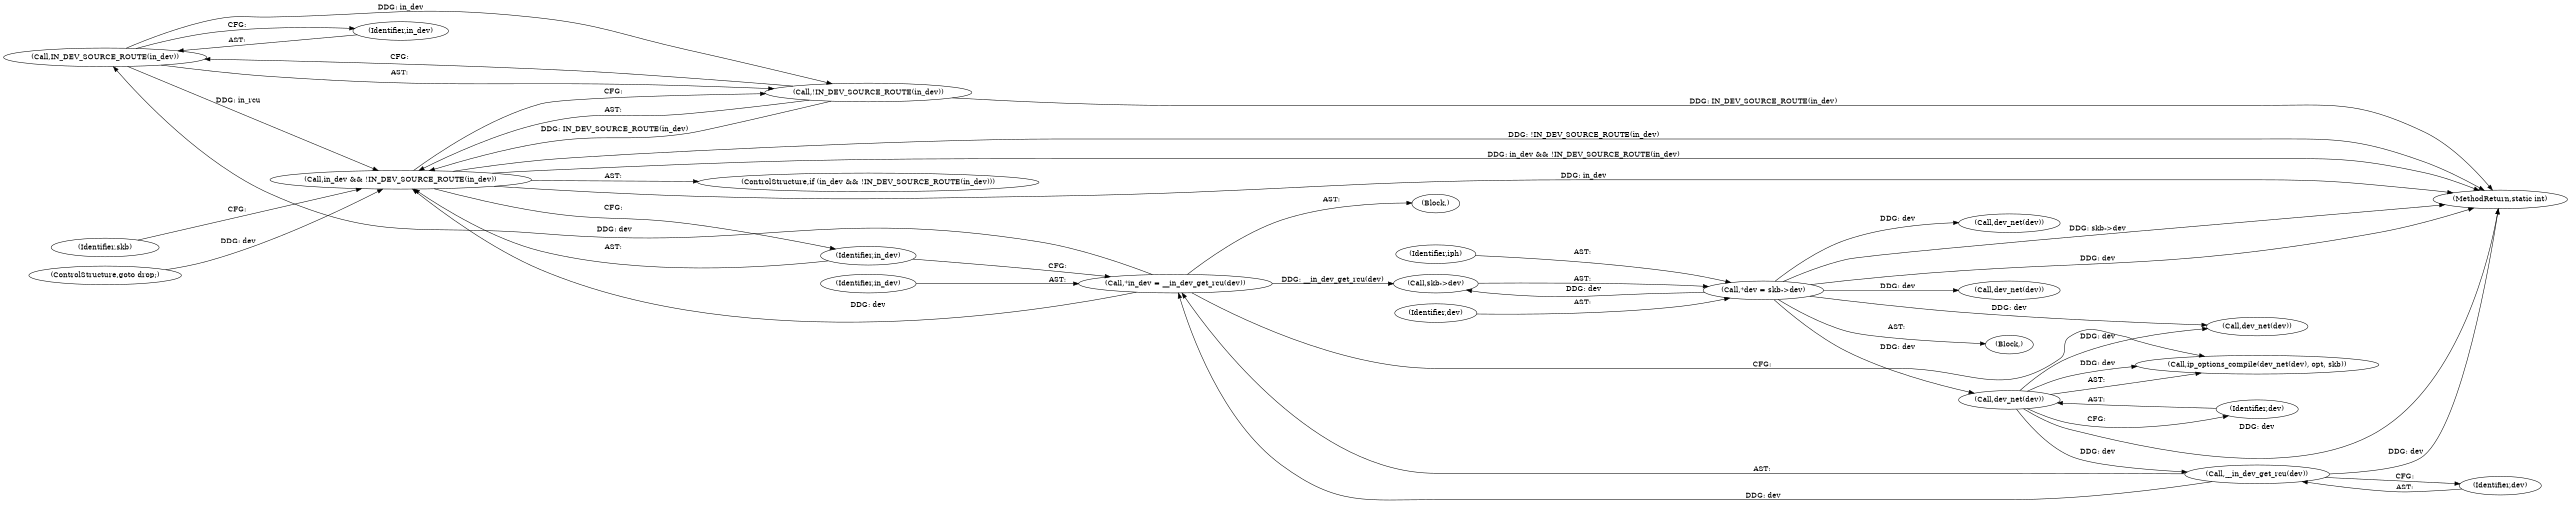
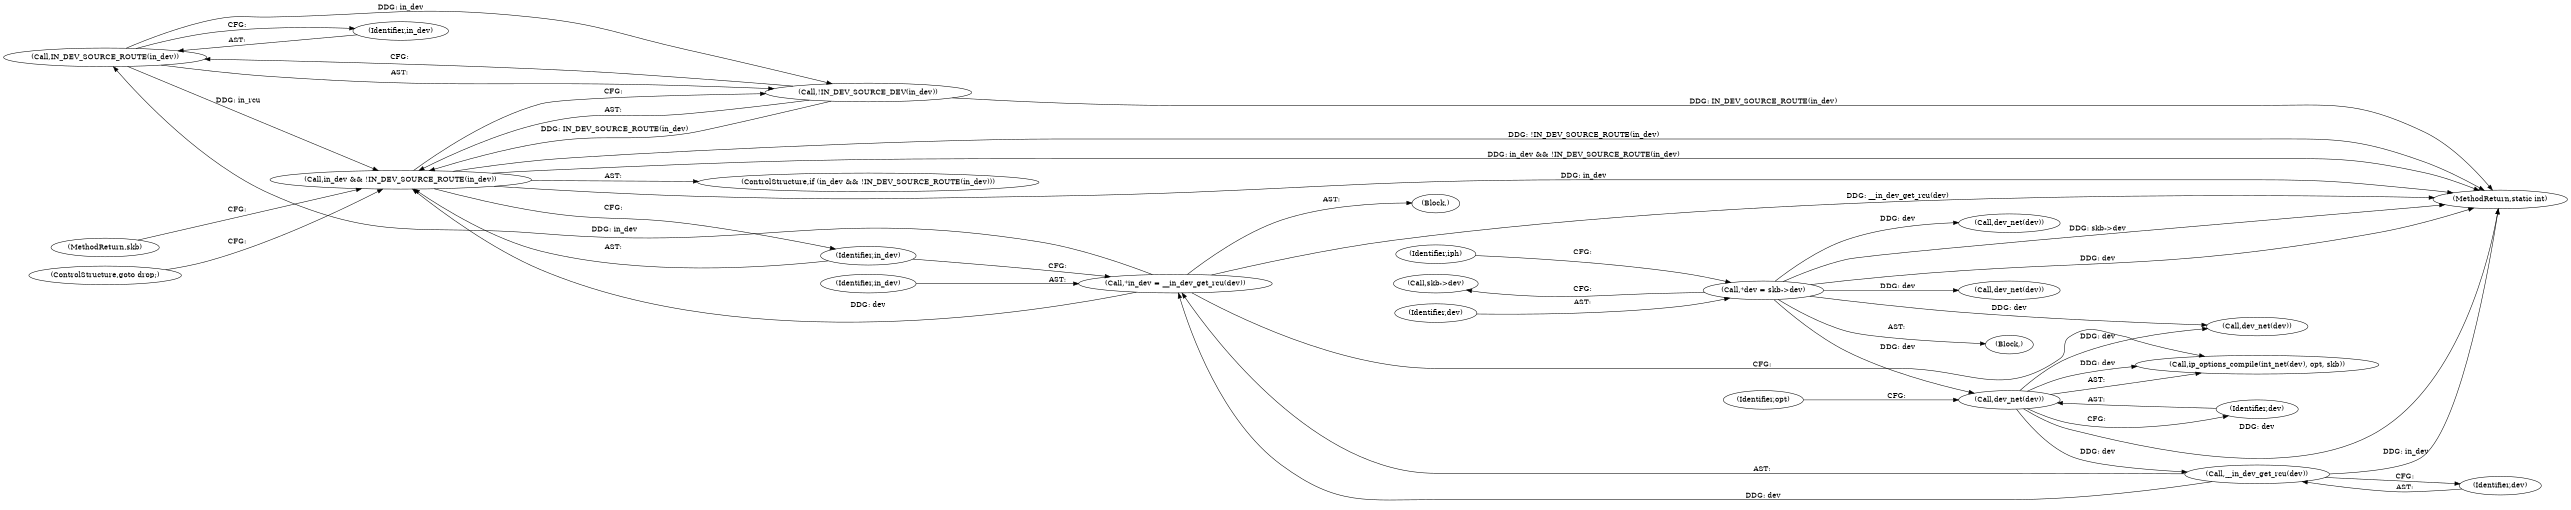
(868, 92) -> (868, 92)
(615, 230) -> (615, 230)
(238, 242) -> (238, 242)
(105, 247) -> (105, 247)
(1584, 252) -> (1584, 252)
(1591, 283) -> none
(1330, 284) -> (1818, 205)
(1584, 289) -> (1584, 289)
(2257, 365) -> (2257, 365)
none -> (1763, 400)
(2406, 452) -> (2406, 452)
